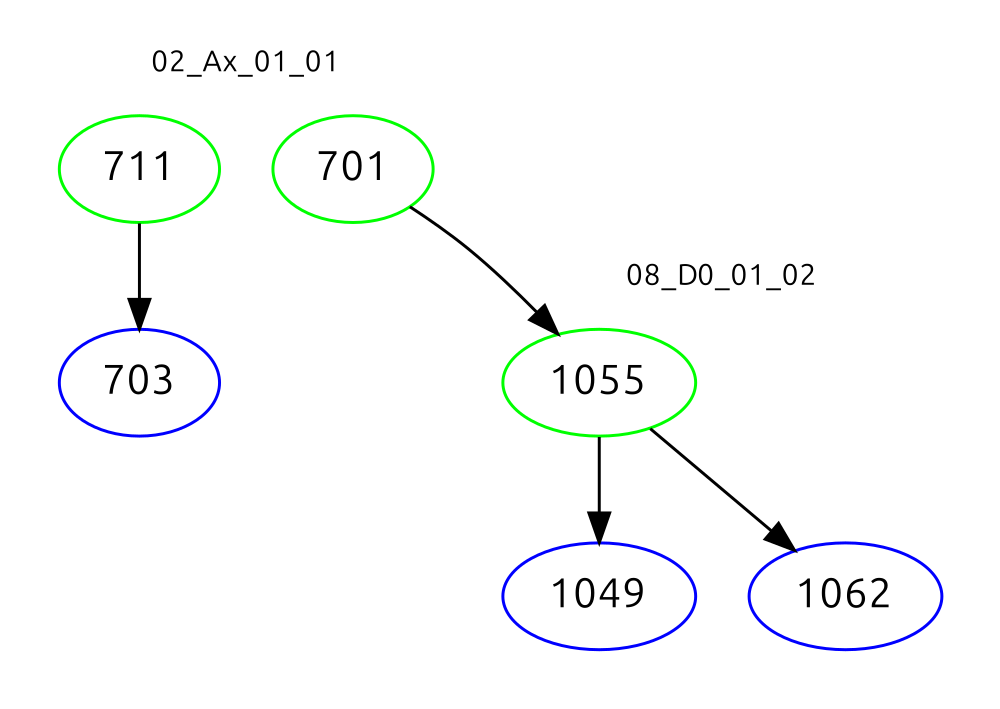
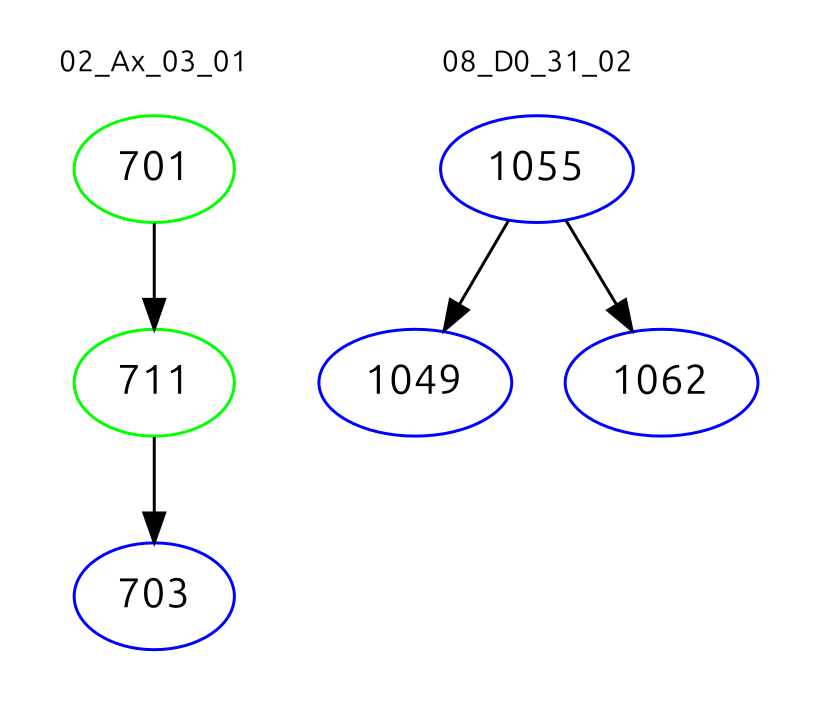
(246, 64) -> (154, 64)
(722, 277) -> (538, 64)
(501, 278) -> (154, 261)
(599, 383) -> (537, 169)
